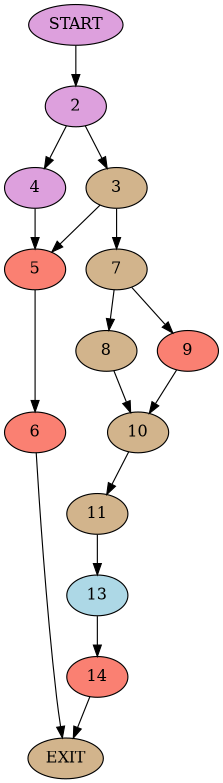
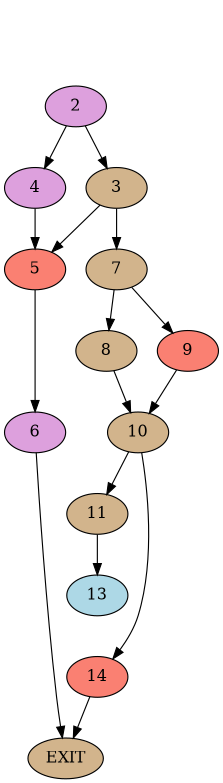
(76, 25) -> none
(35, 432) -> (35, 432)
(97, 631) -> (148, 554)
